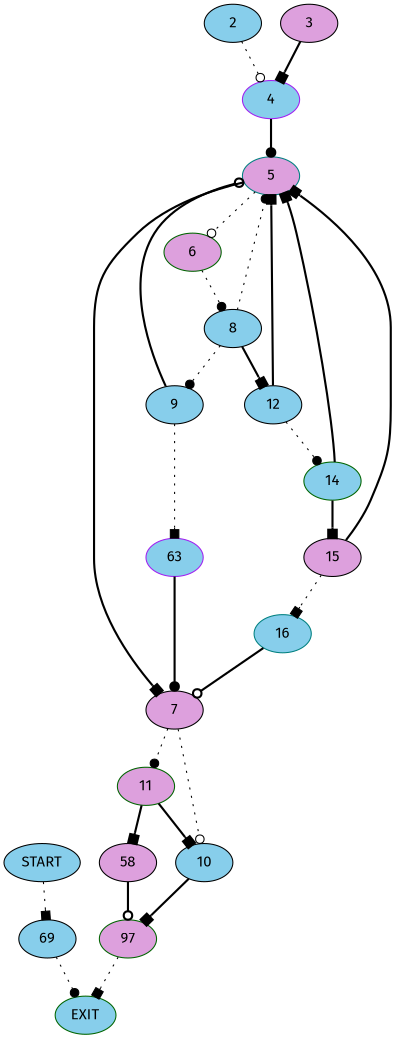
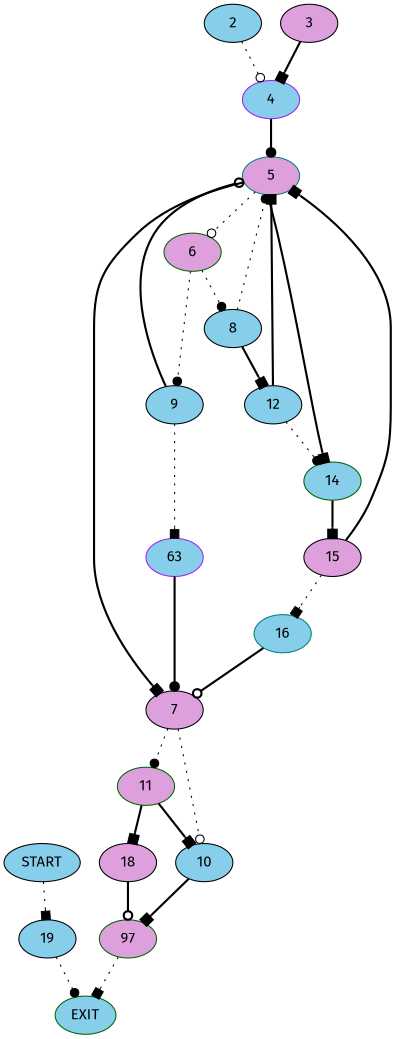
(317, 332) -> (296, 323)
(206, 363) -> (184, 324)
(128, 863) -> (128, 863)
(47, 939) -> (47, 939)
